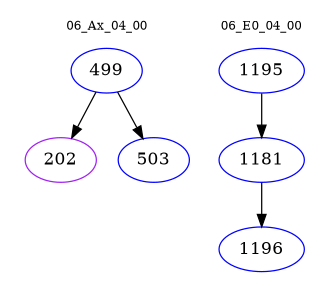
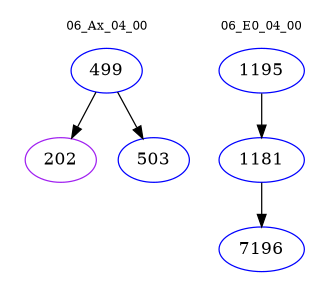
(262, 249) -> (262, 249)
